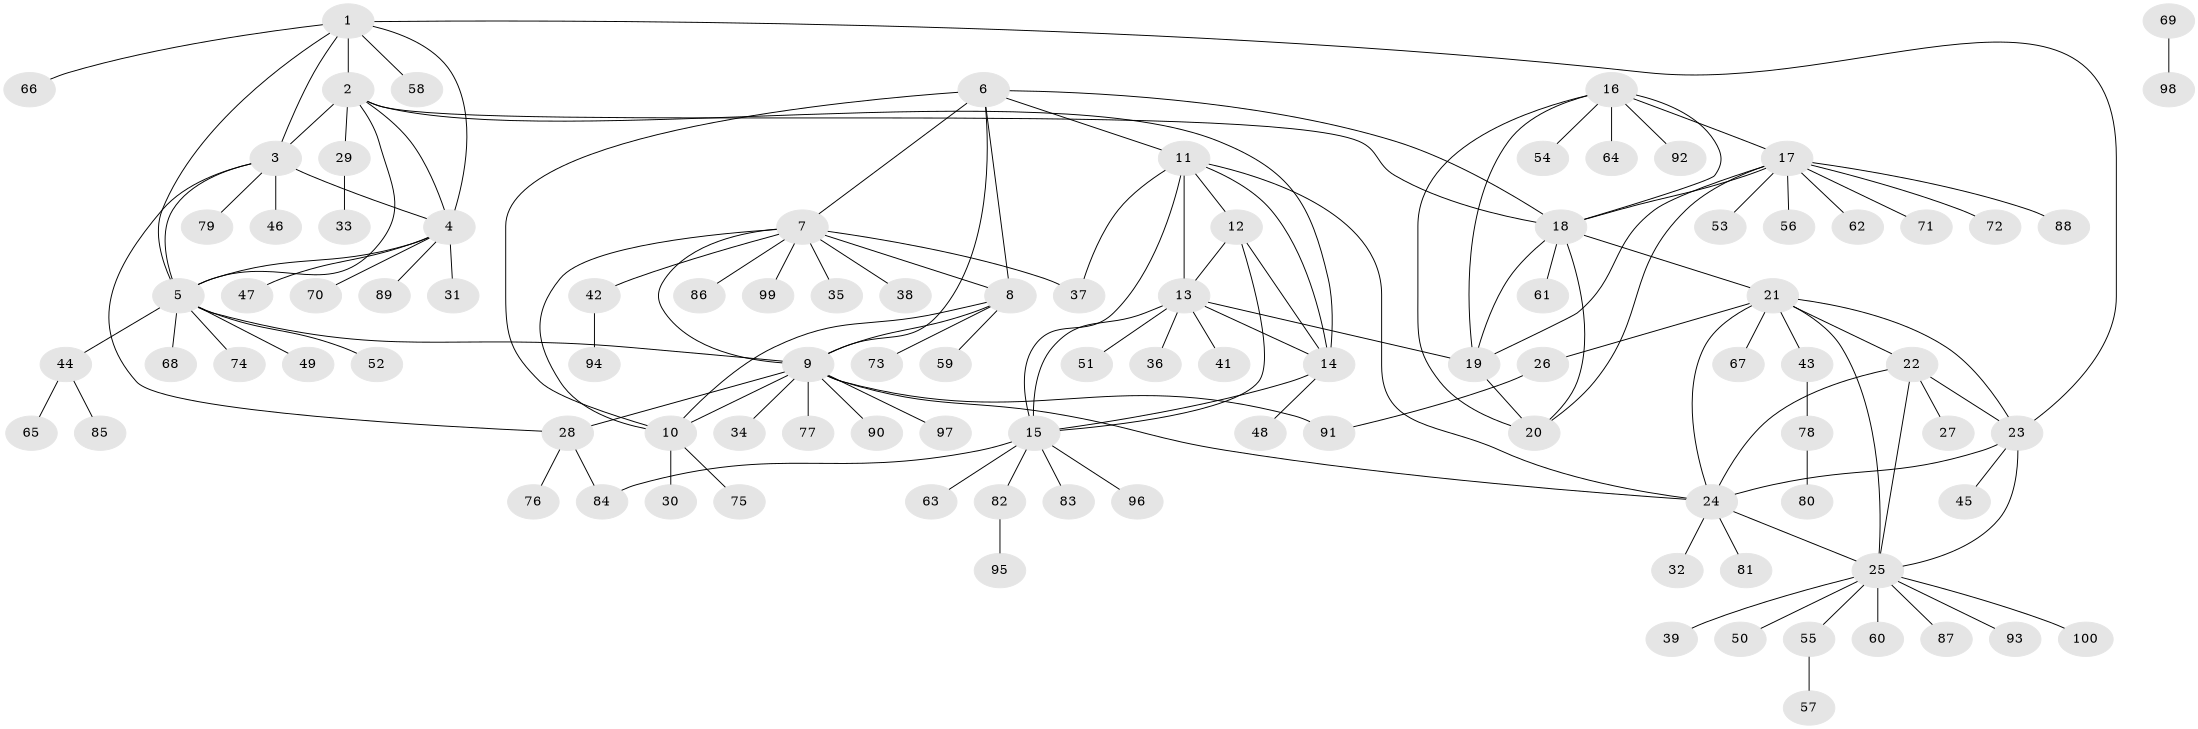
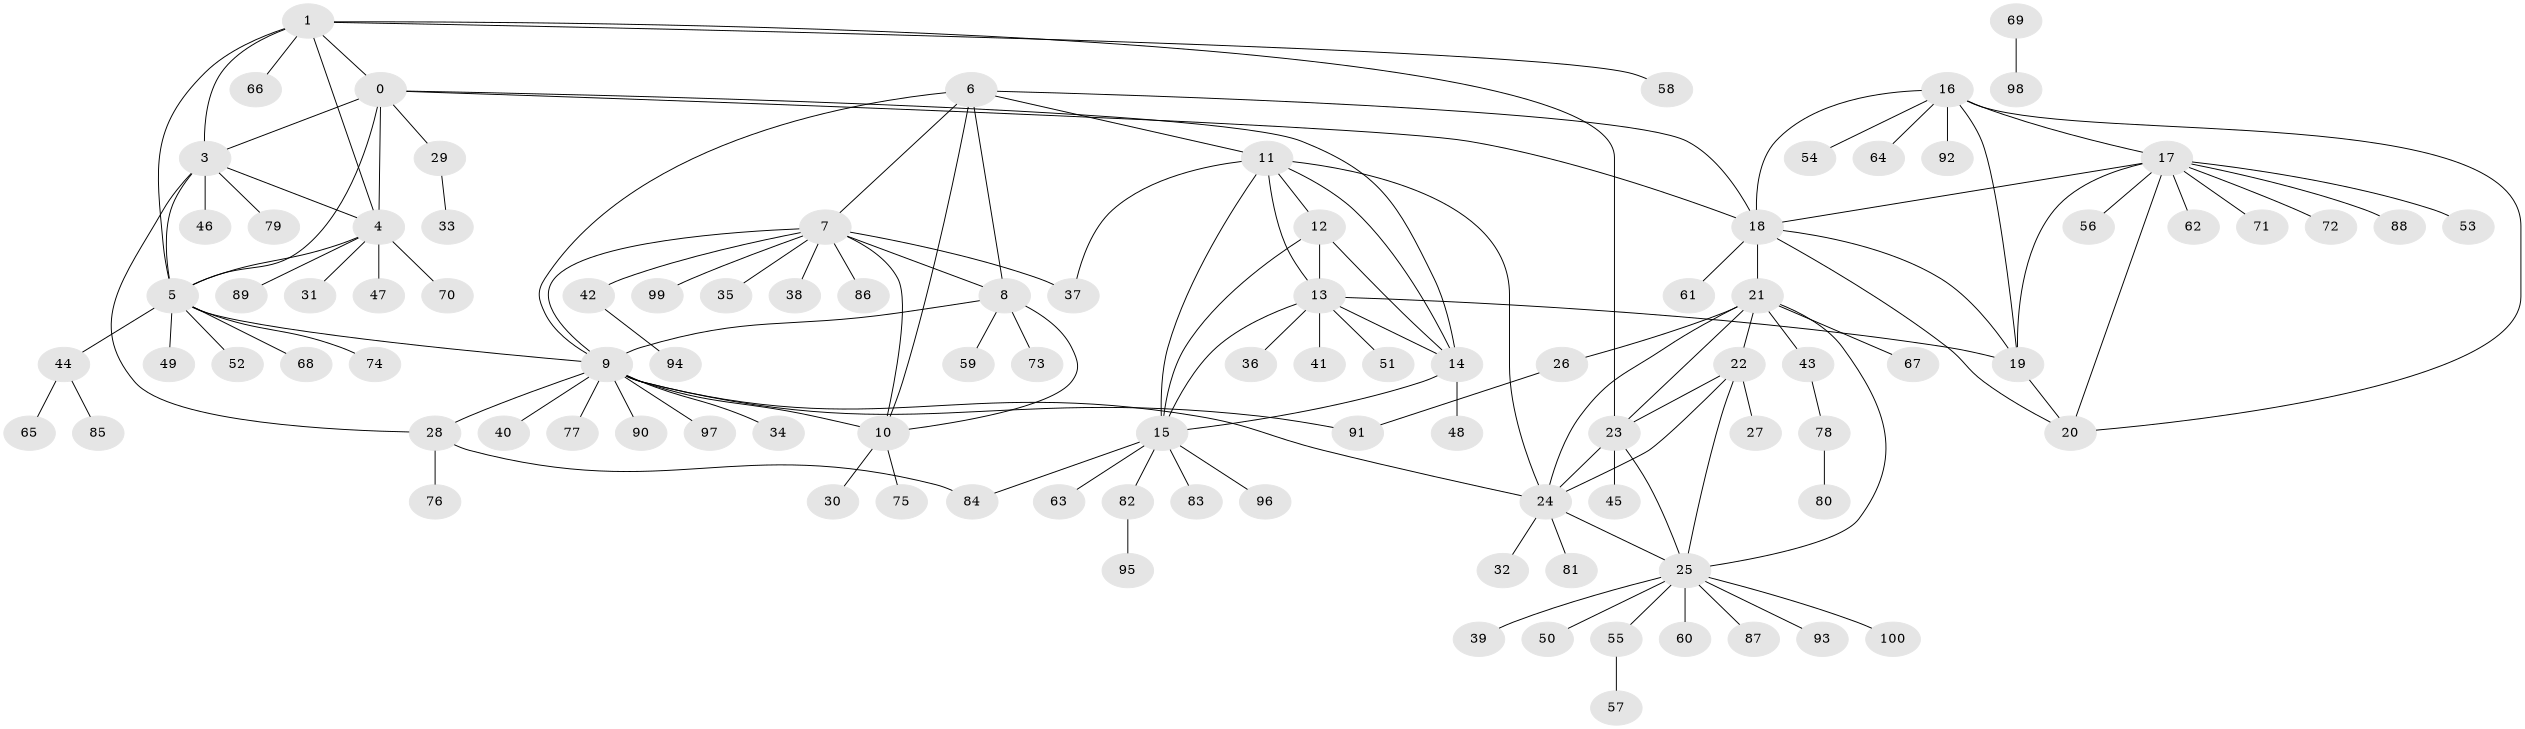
(348, 90) -> (381, 90)
none -> (504, 433)
